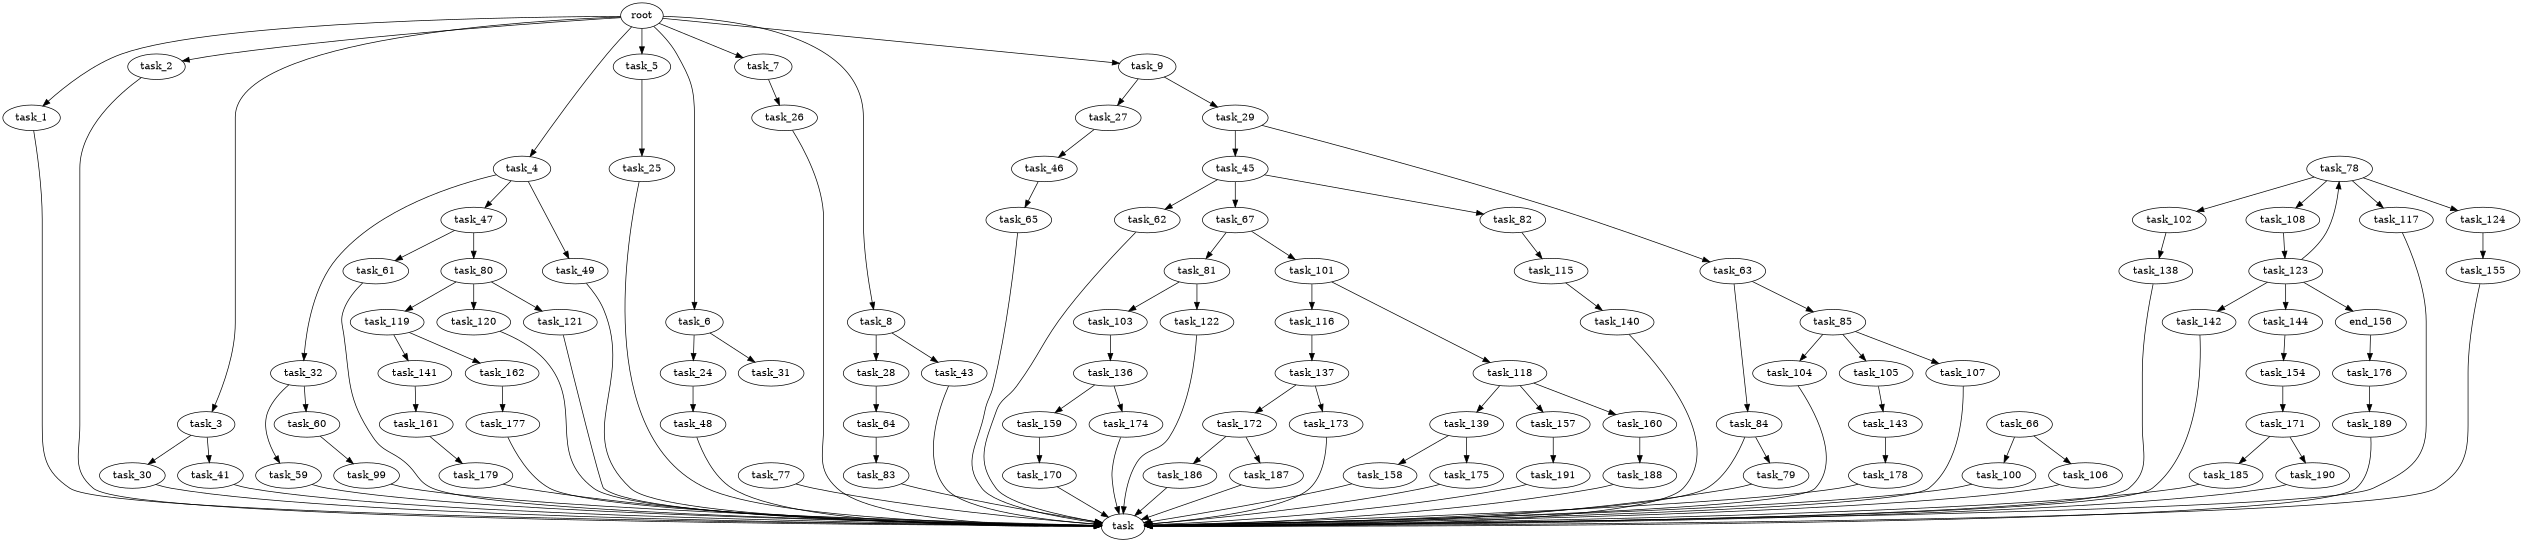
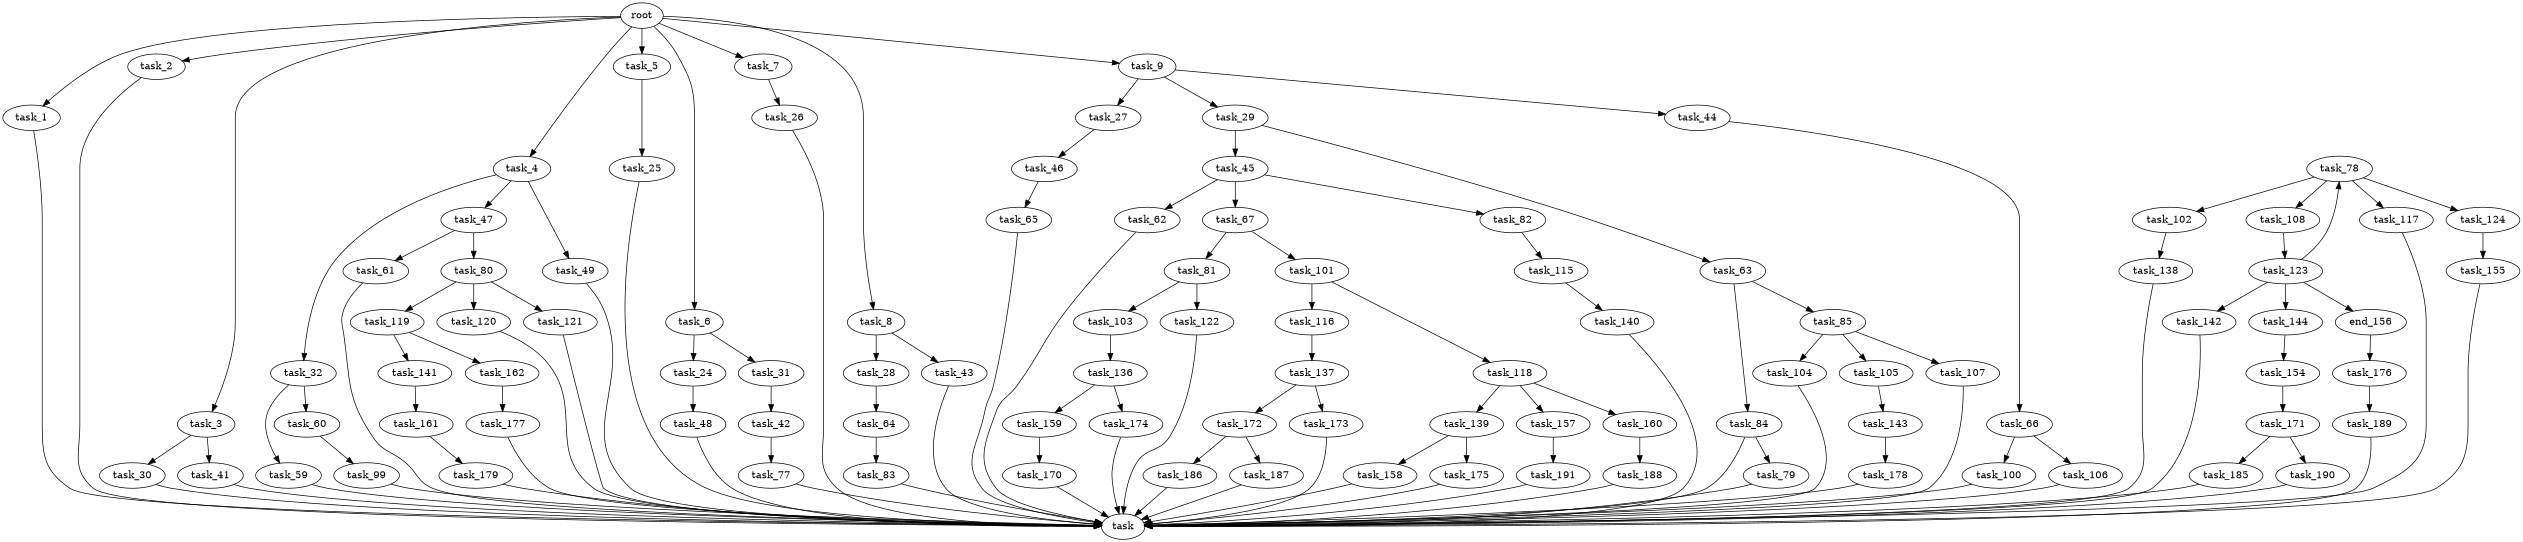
none -> (1697, 118)
none -> (771, 424)
